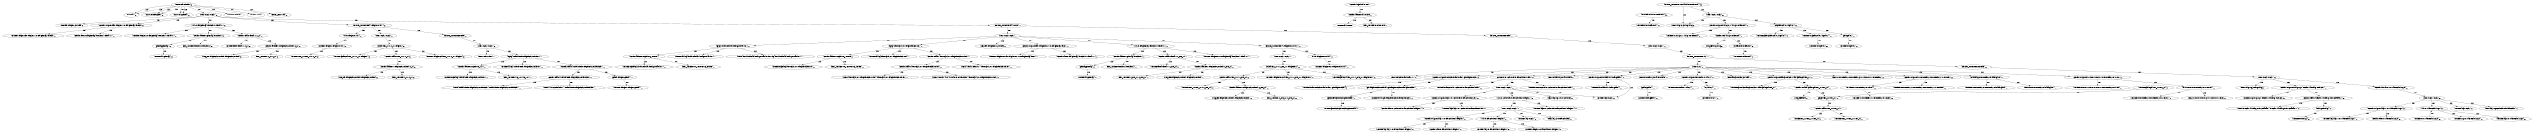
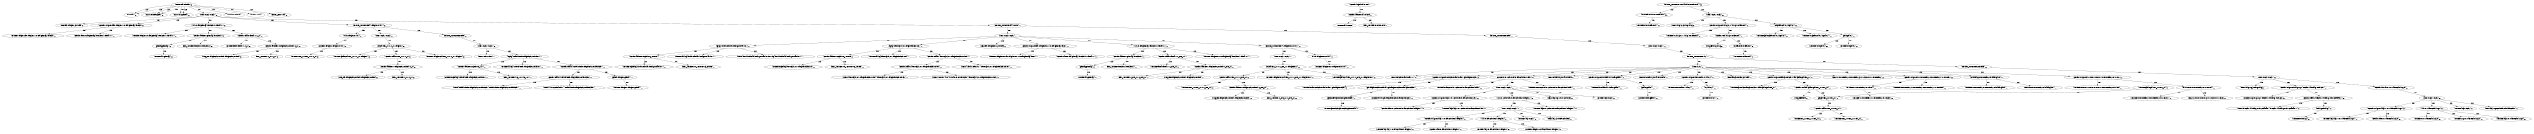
(1683, 14) -> (1669, 10)
(1787, 36) -> (1787, 36)
(1818, 40) -> (1834, 41)
(1630, 87) -> (1633, 81)
(2430, 114) -> (2427, 113)
